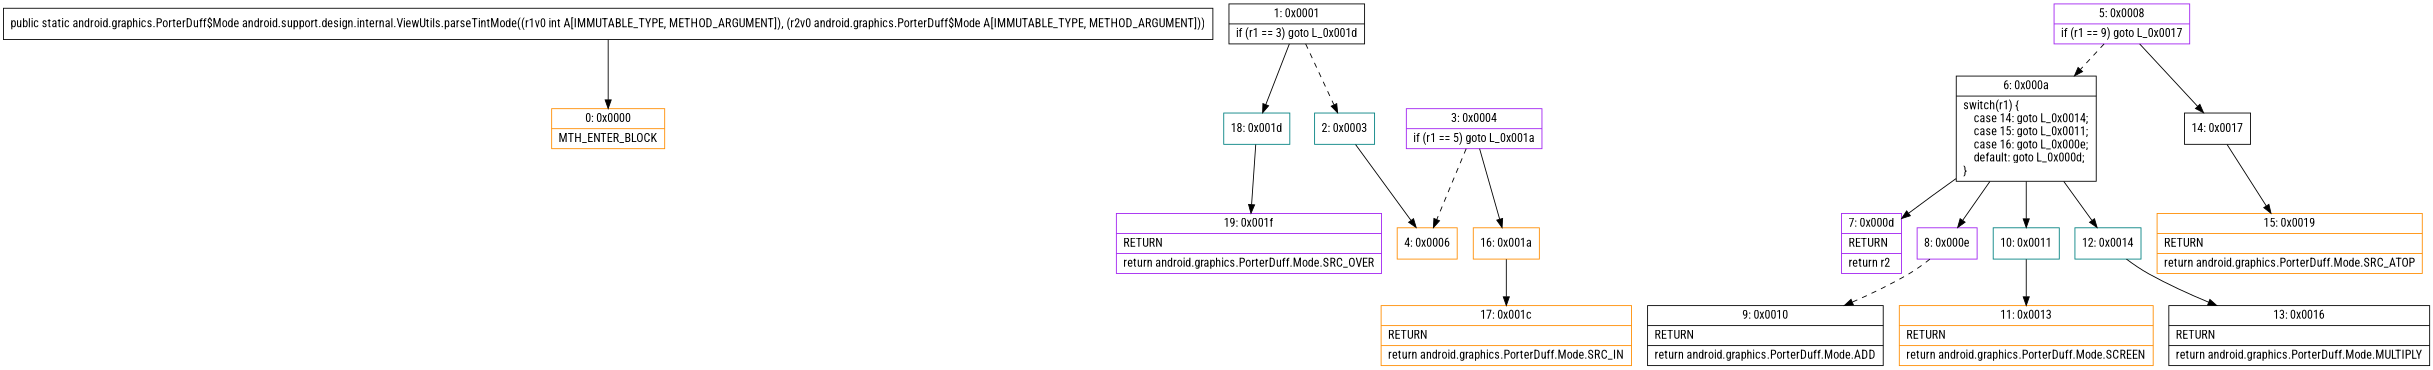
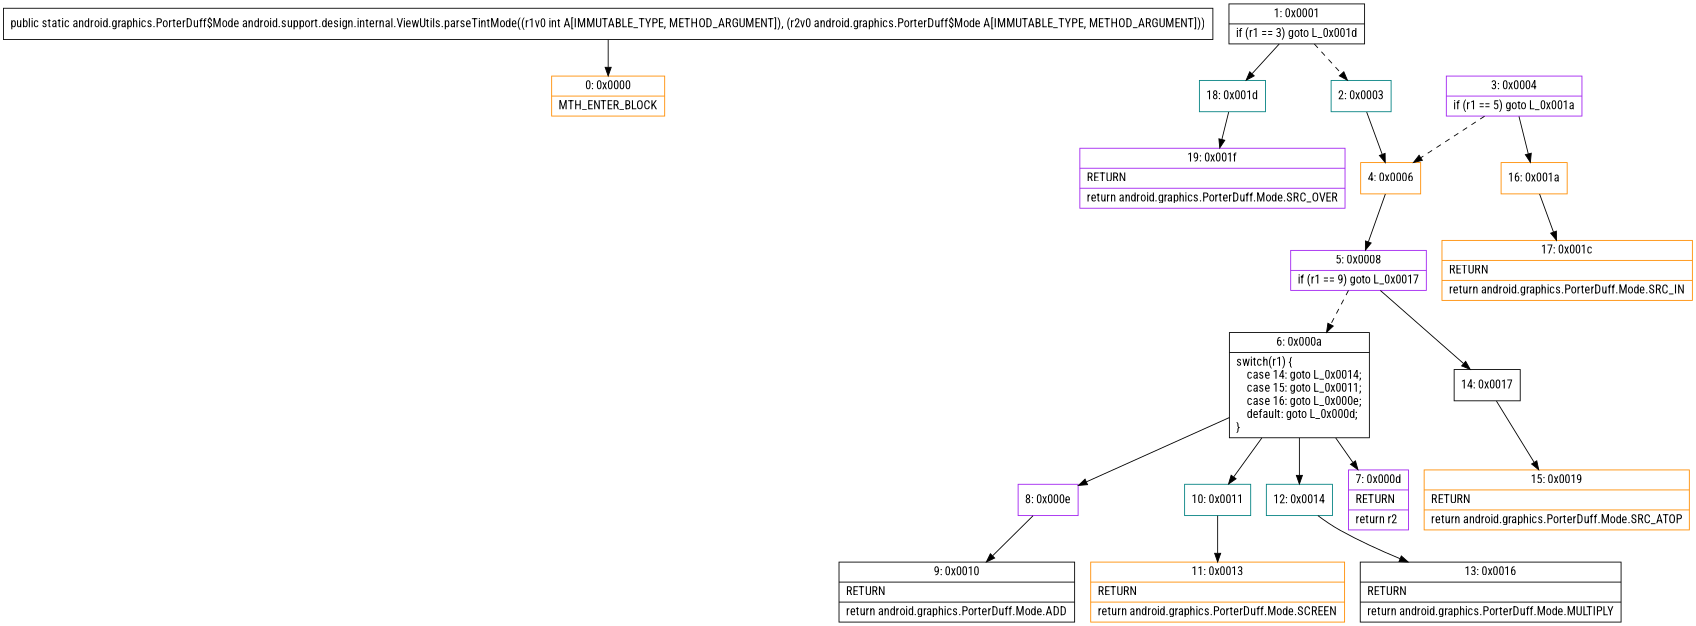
none -> (1377, 218)
(1892, 283) -> (1013, 536)
